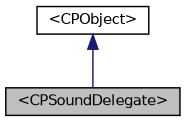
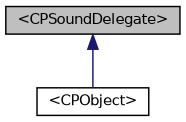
(93, 69) -> (93, 69)
